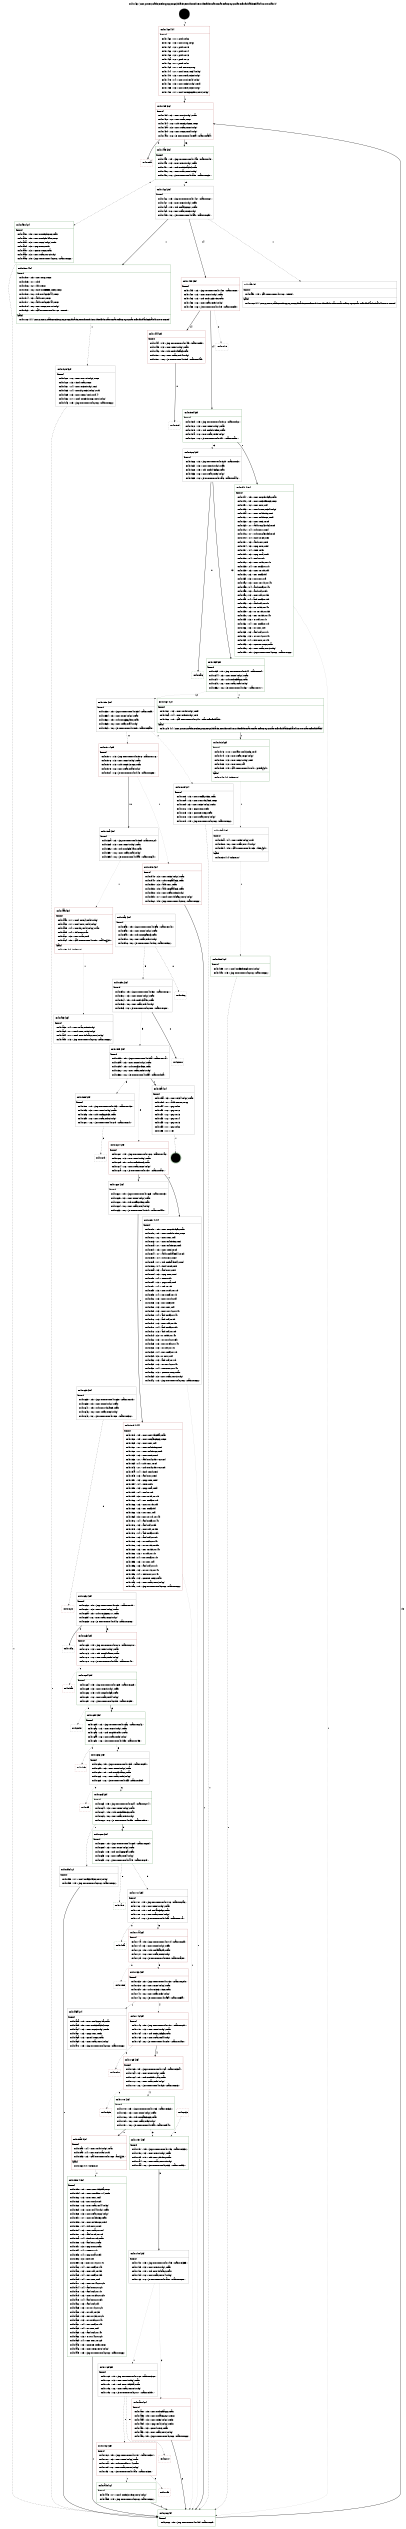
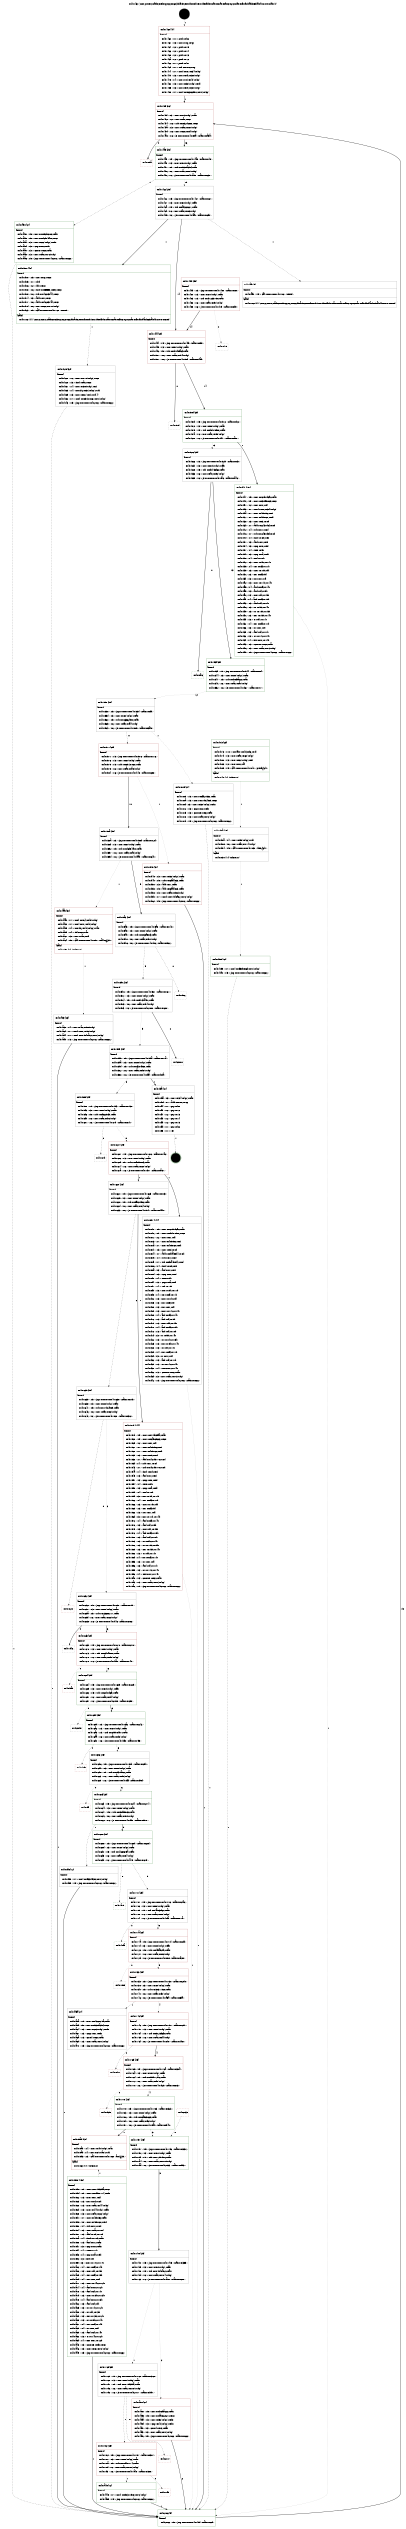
(197, 248) -> (176, 274)
(211, 359) -> (194, 386)
(240, 715) -> none
none -> (136, 887)
(139, 1109) -> (121, 1134)
none -> (122, 1300)
none -> (106, 1506)
none -> (107, 1668)
none -> (57, 1820)
(96, 2173) -> (99, 2174)
